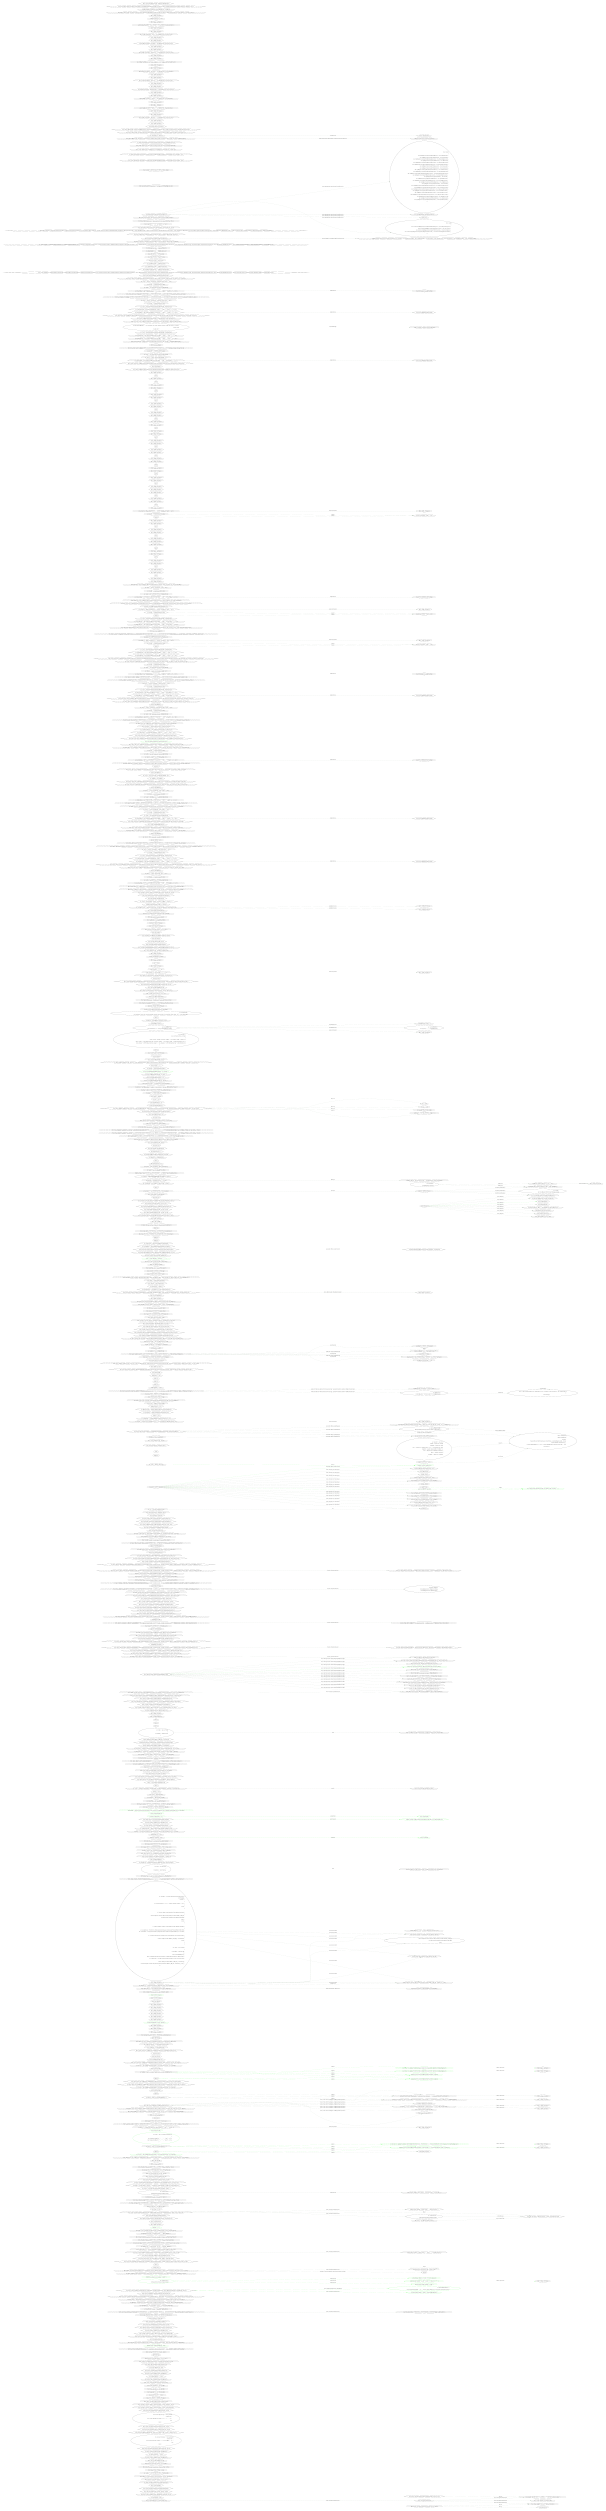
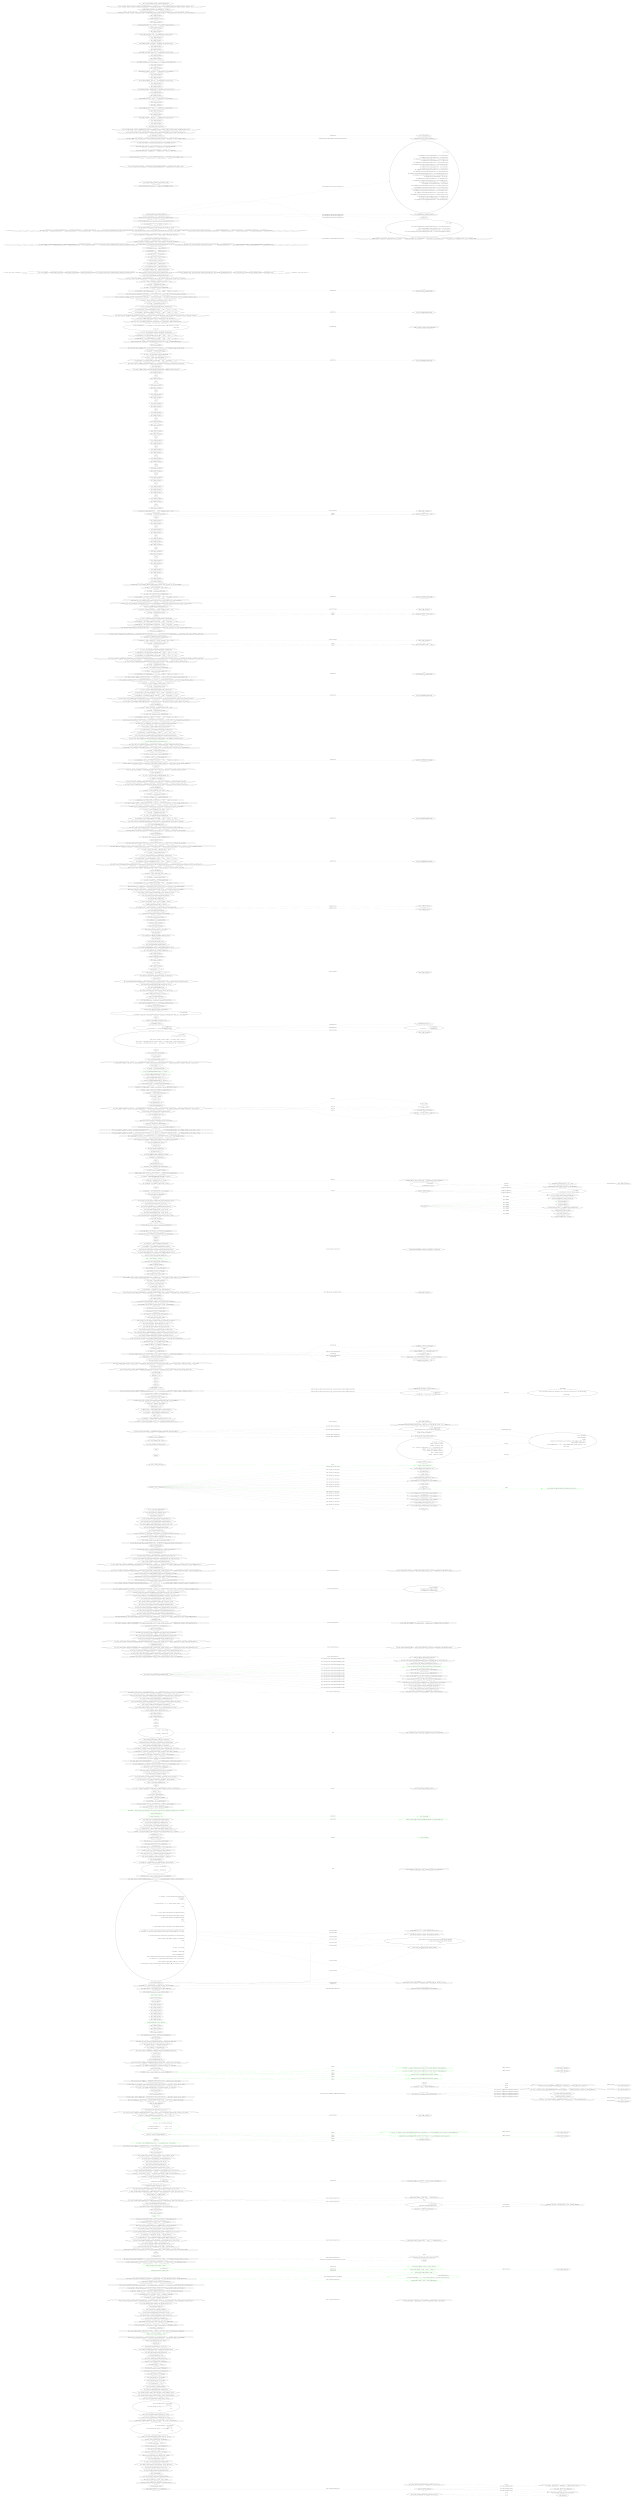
(299, 2104) -> (286, 2094)
